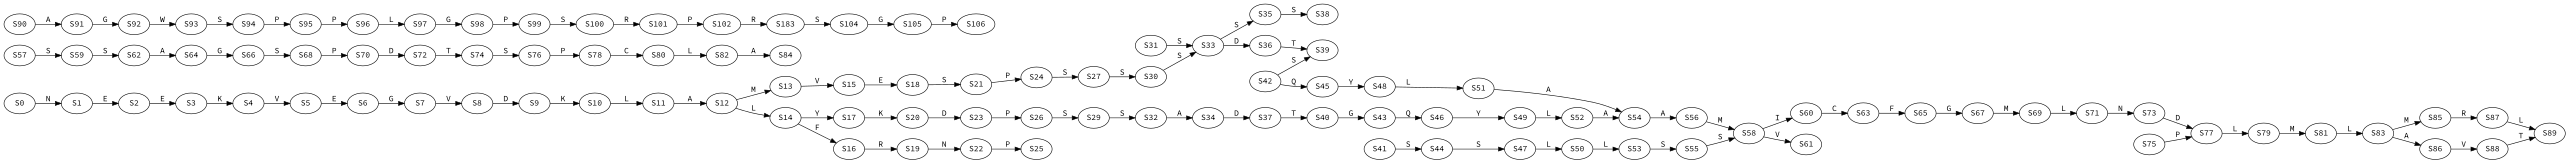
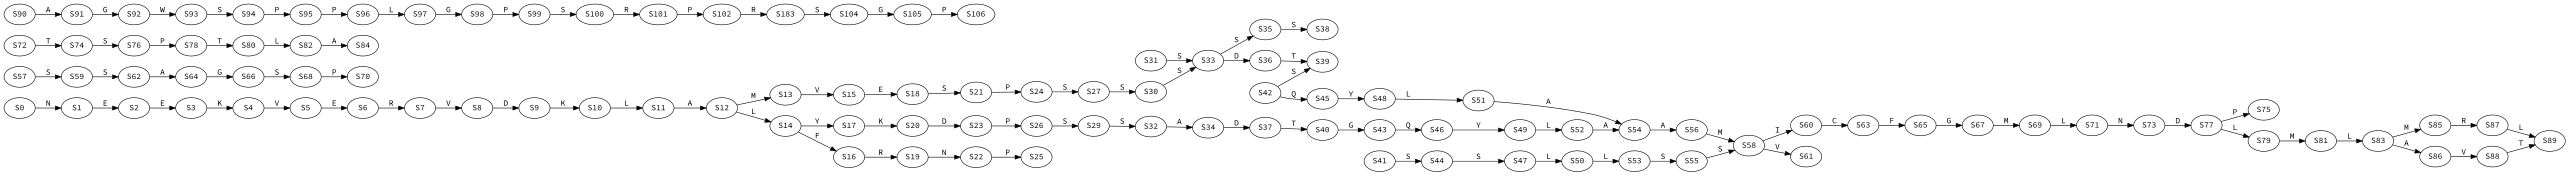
(627, 51) -> (220, 41)
(389, 55) -> none
(391, 99) -> (391, 104)
(2175, 140) -> (2232, 118)
